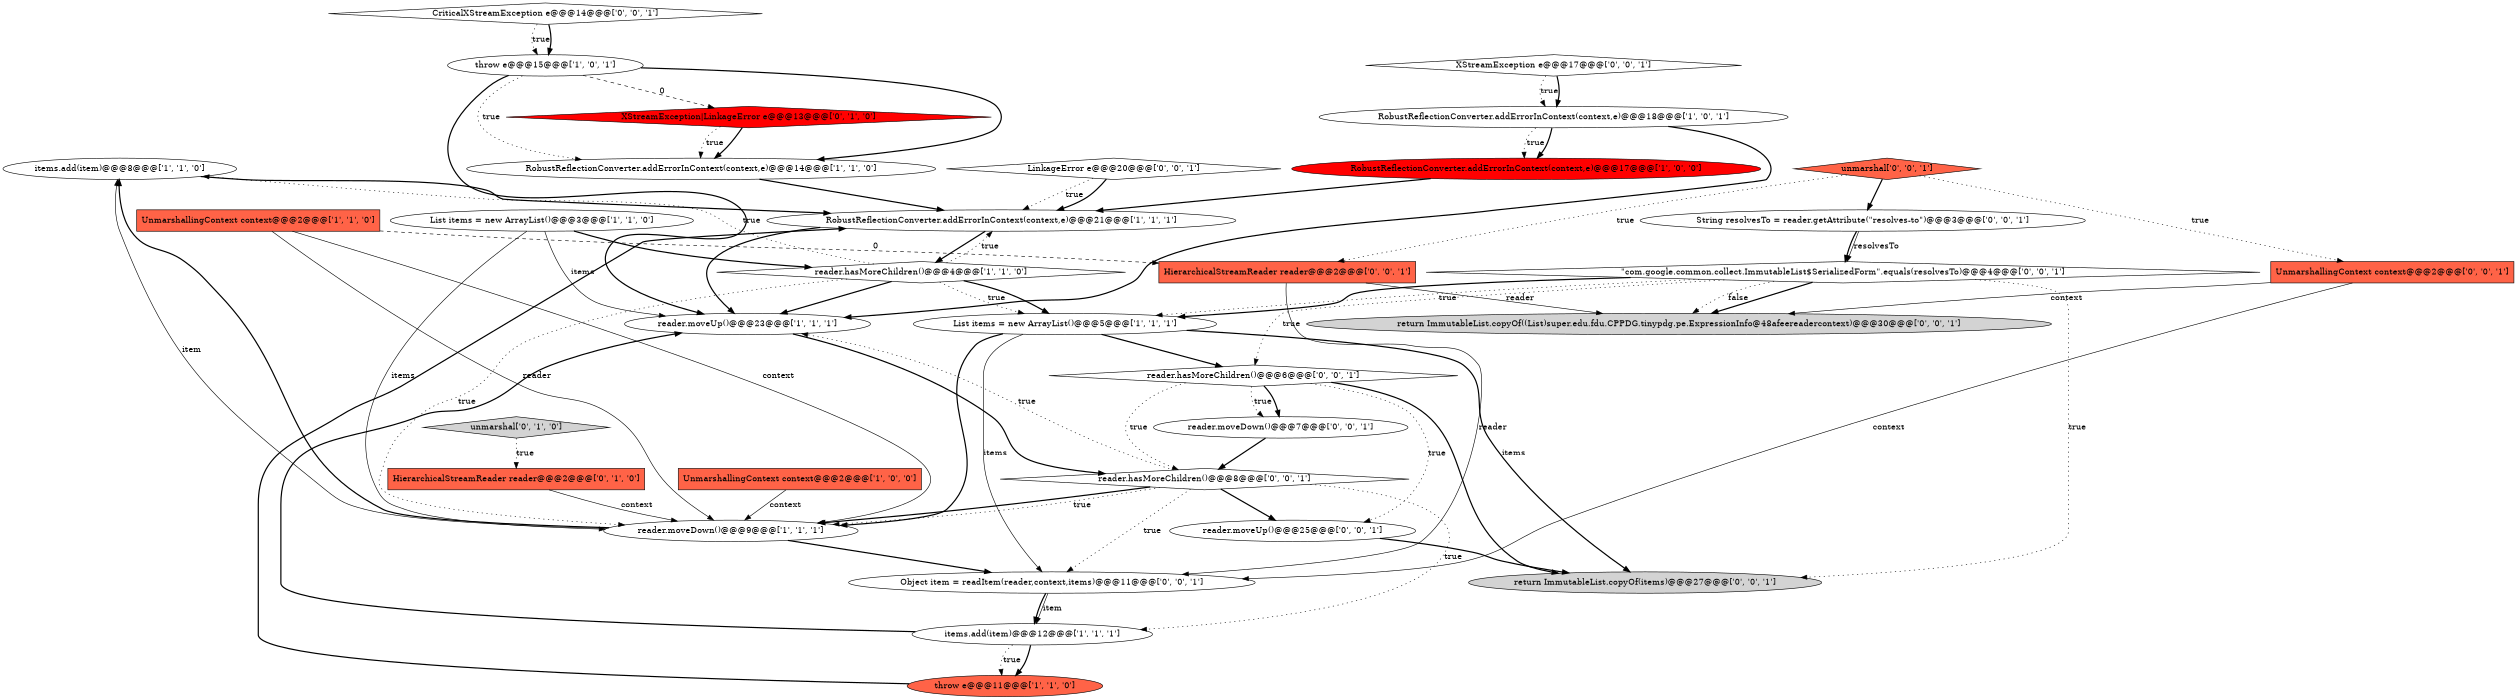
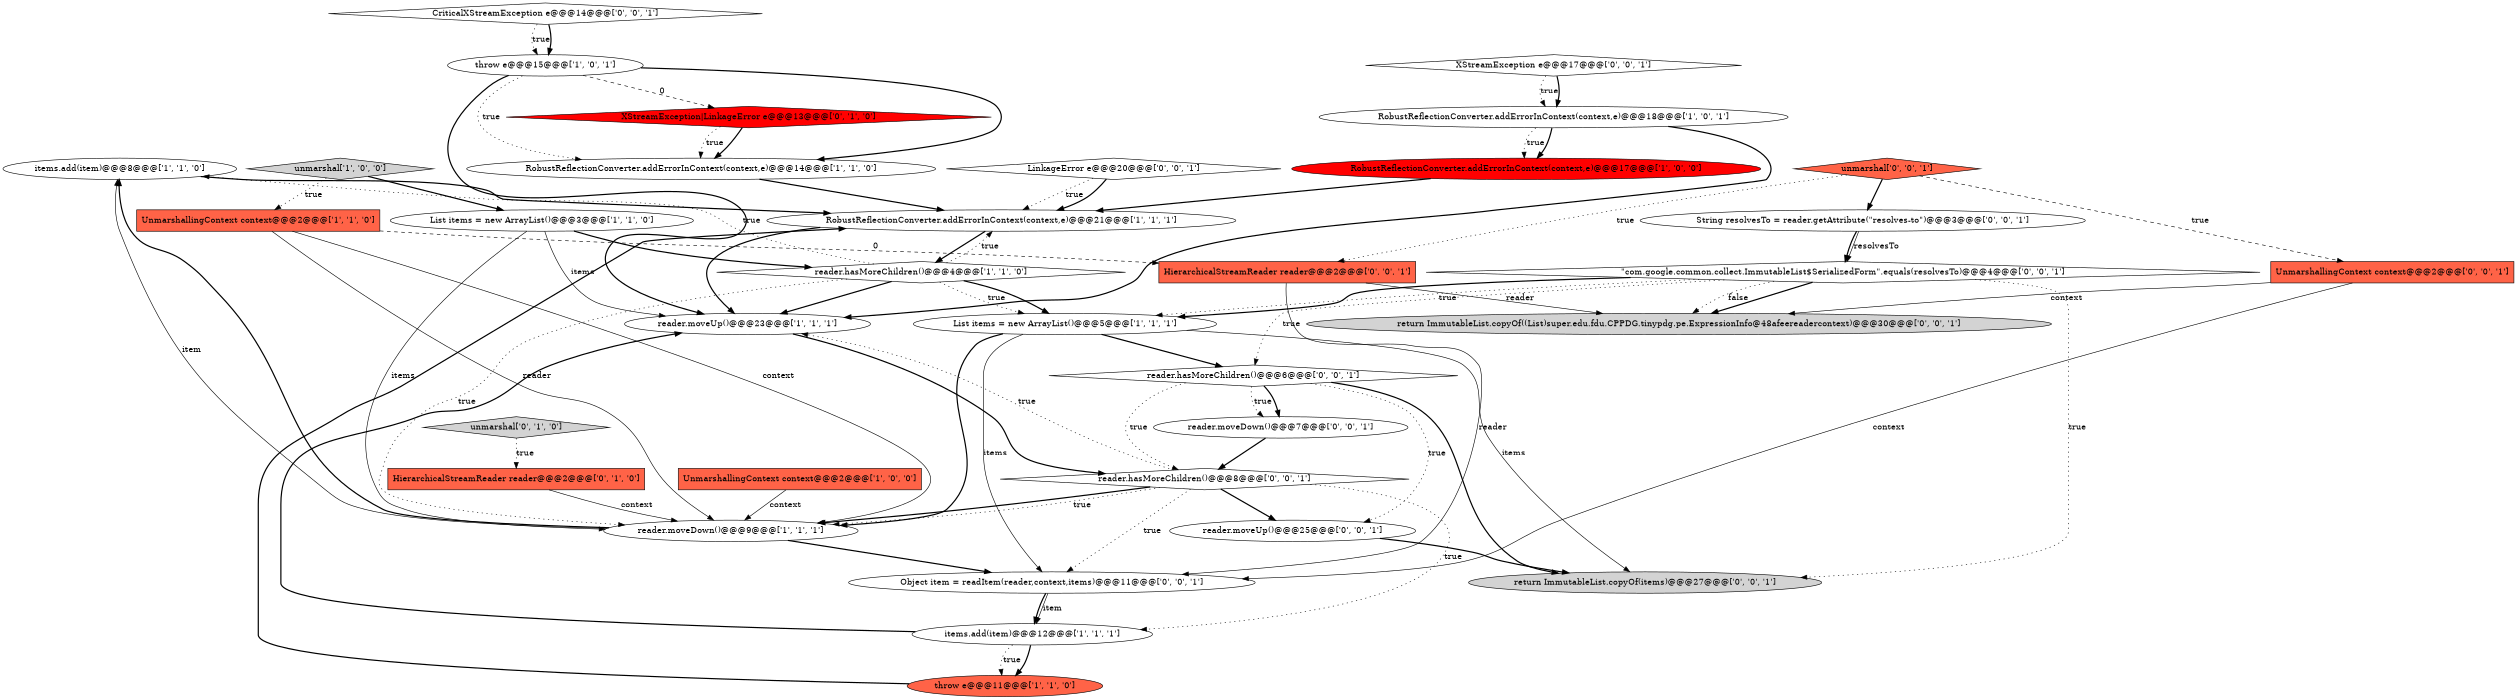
none -> (340, 169)
(2128, 218) -> (2128, 218)
(1458, 363) -> (1458, 363)
